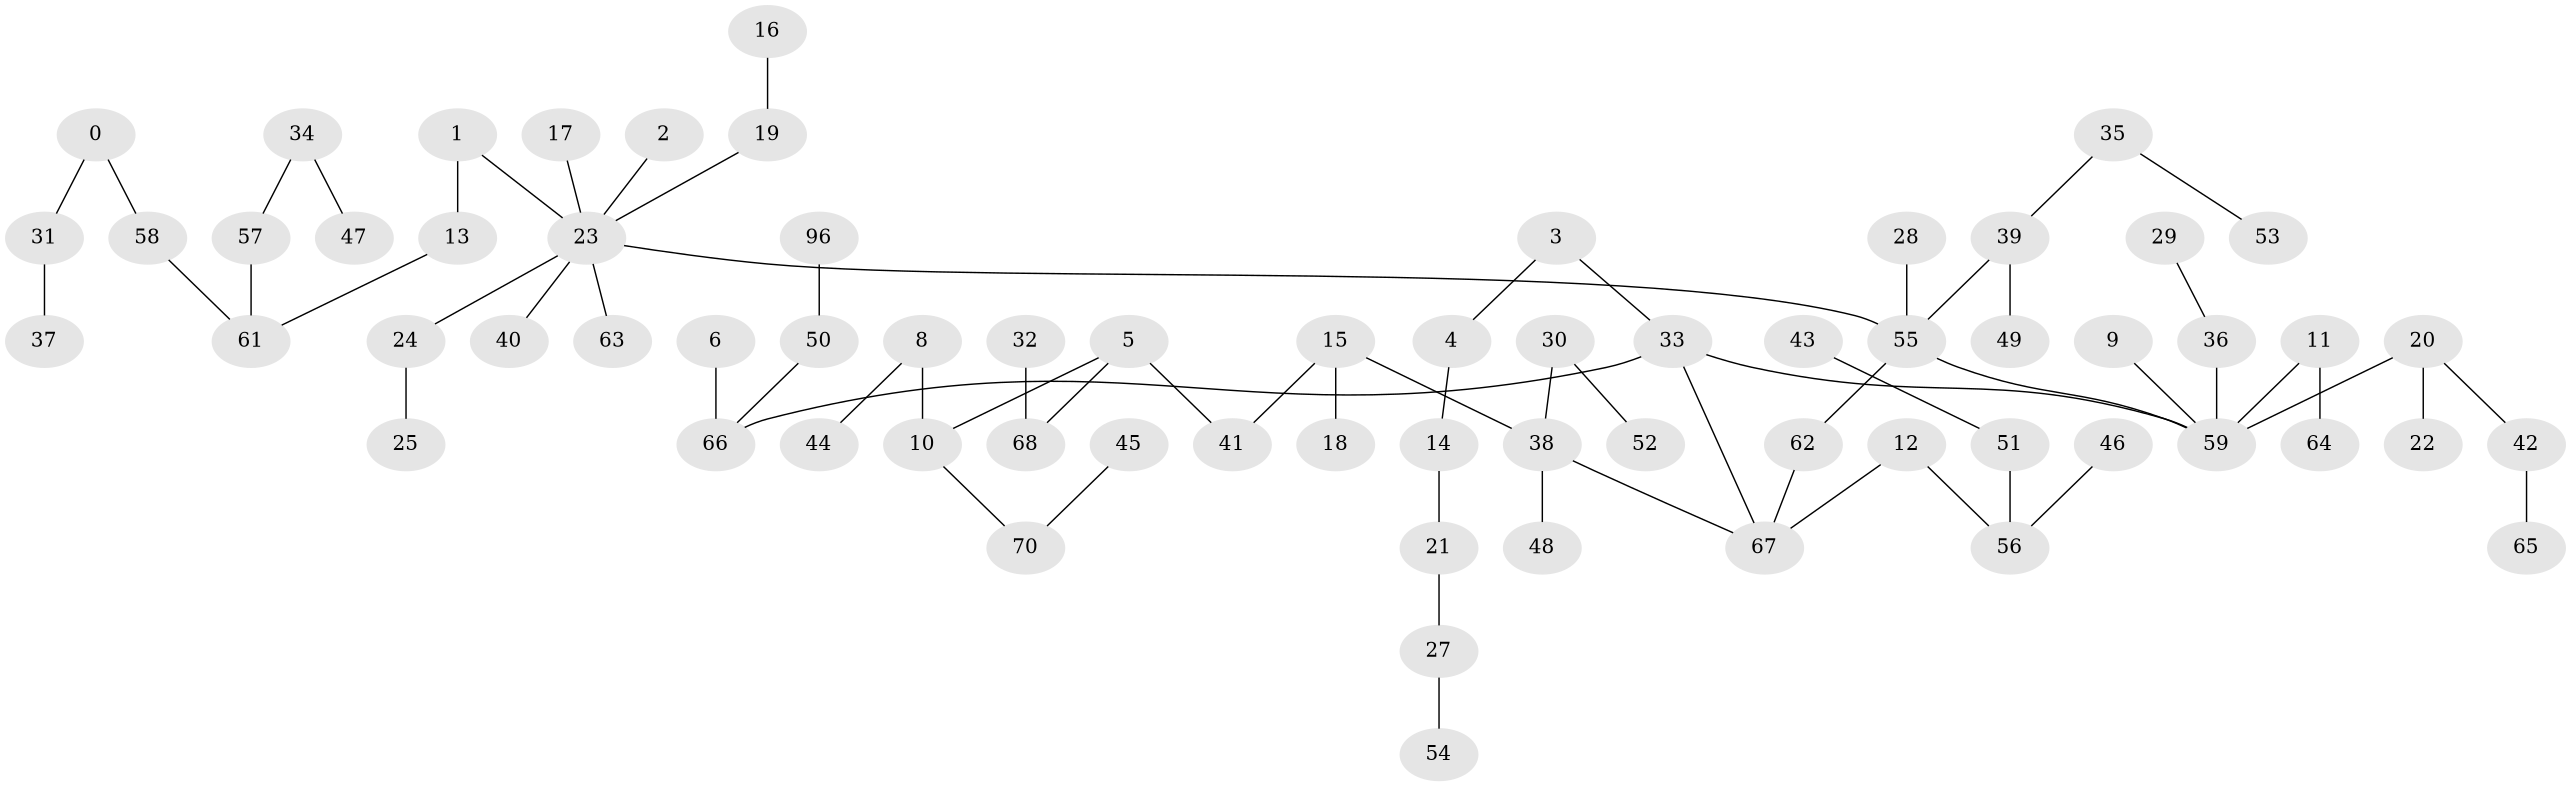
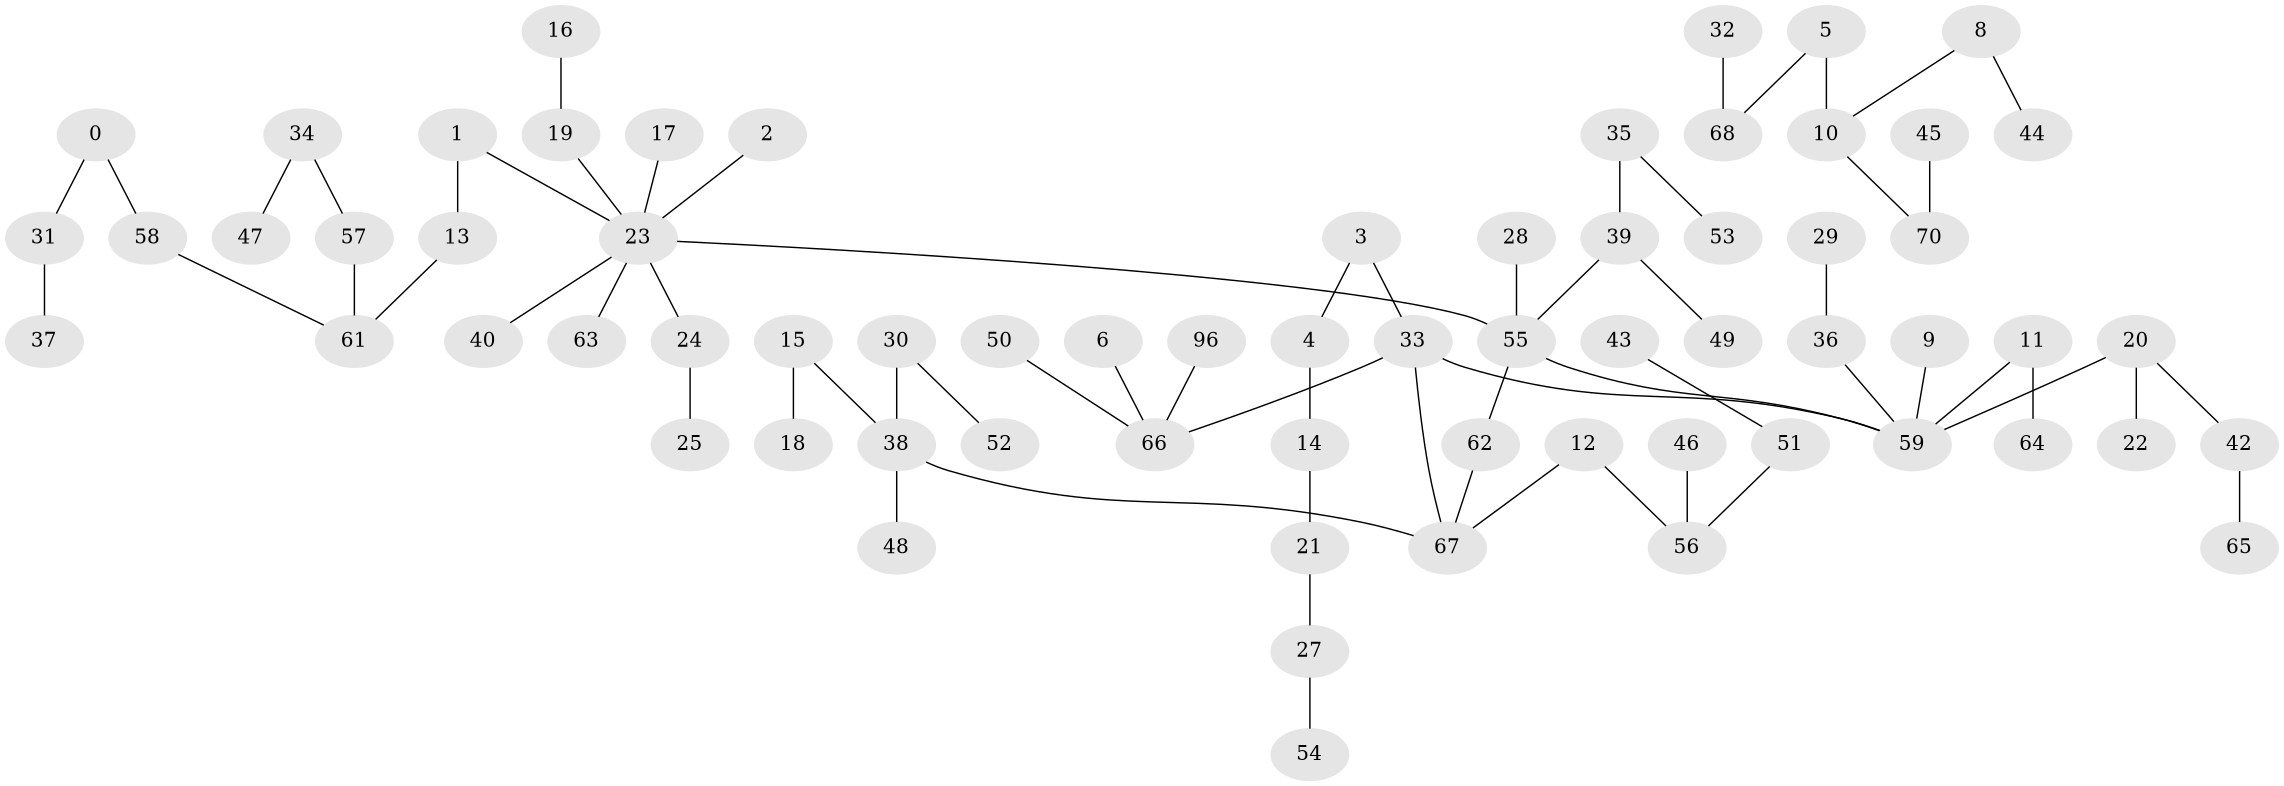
(819, 290) -> (1181, 393)
(1232, 445) -> none
